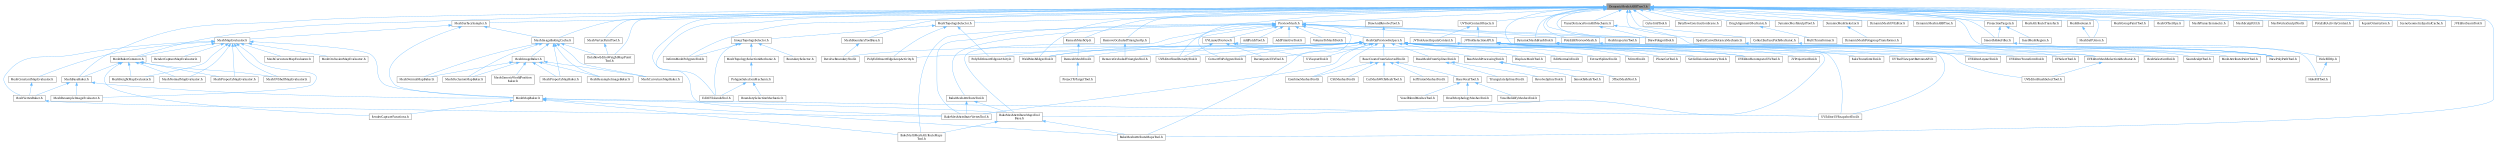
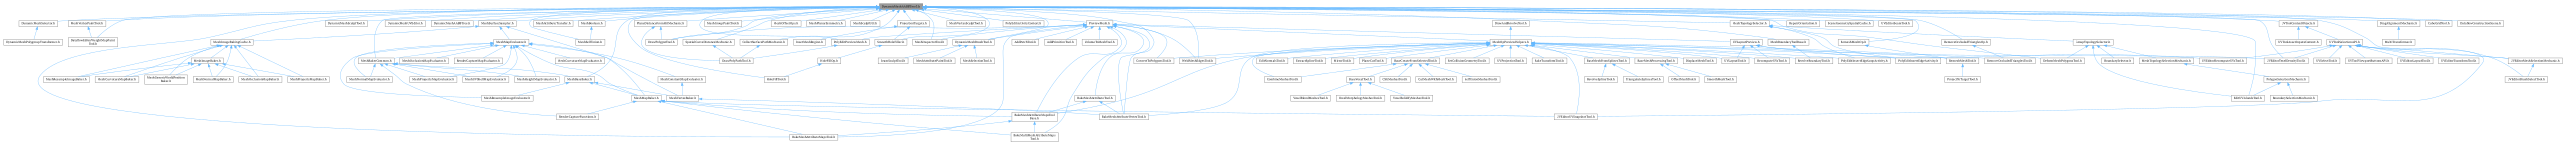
(580, 49) -> (191, 56)
